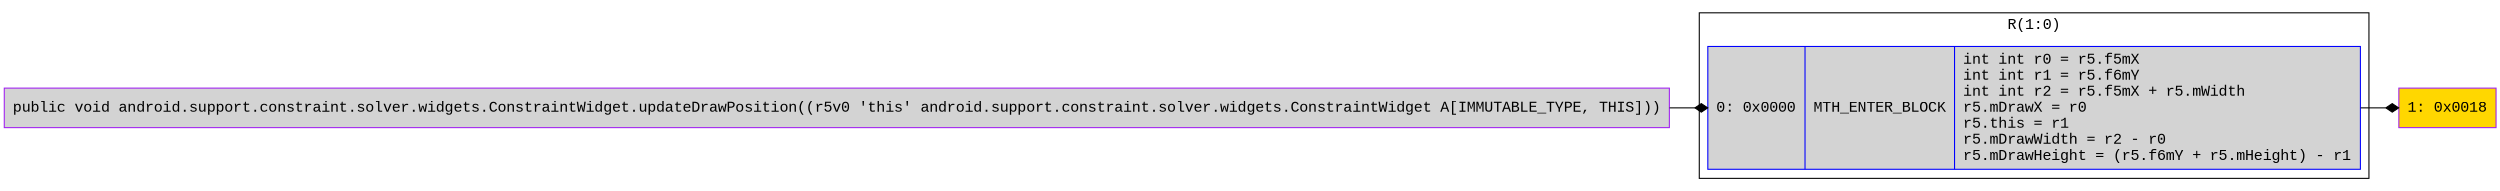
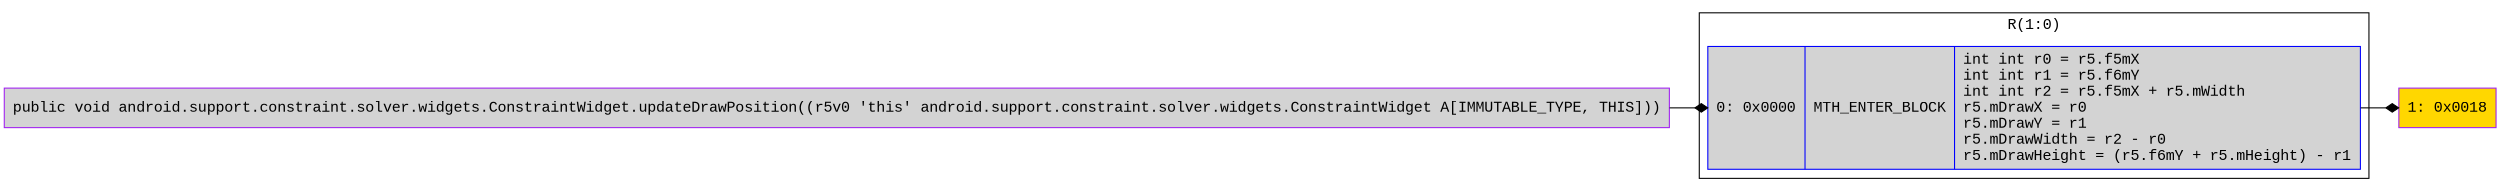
(2016, 123) -> (2025, 123)
